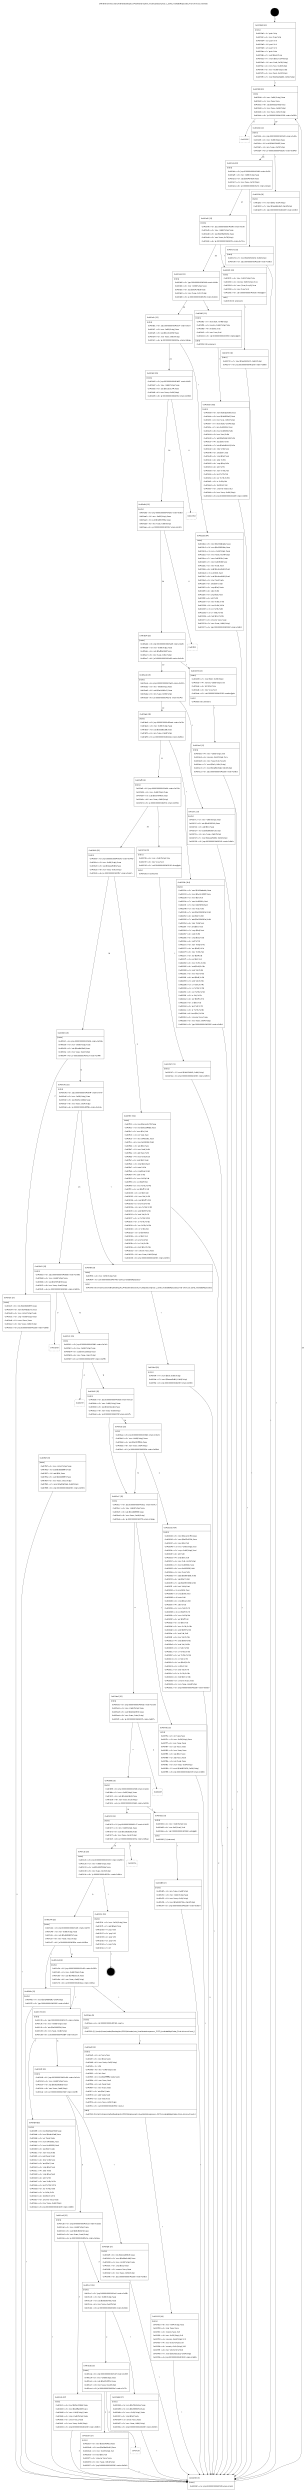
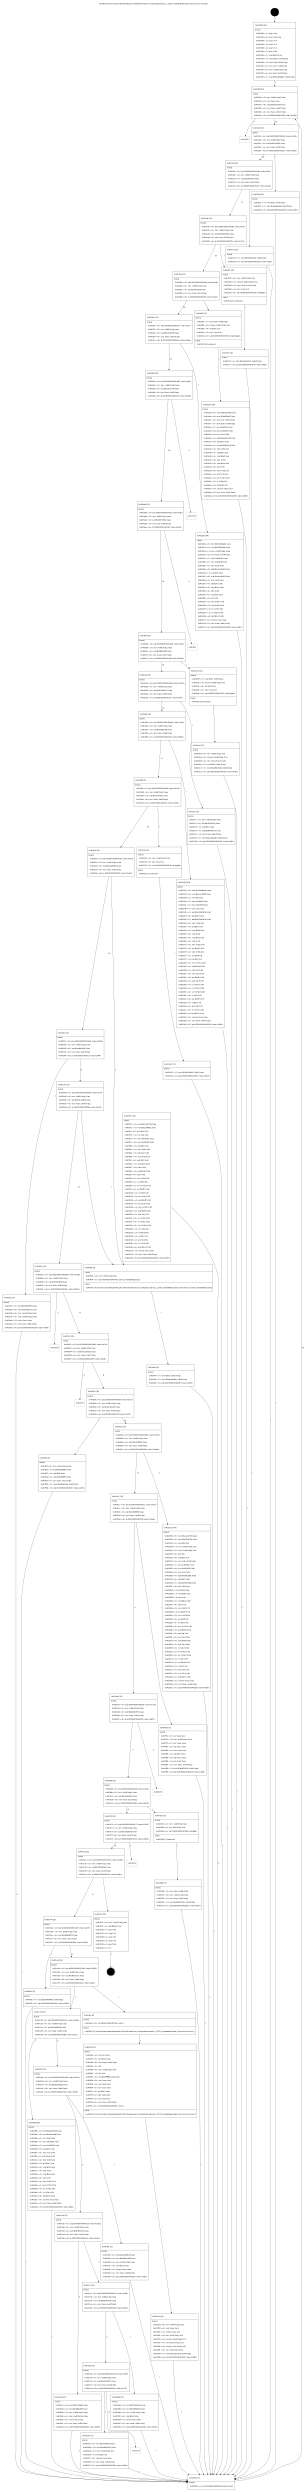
(130, 994) -> (114, 1071)
(112, 1456) -> (88, 1436)
